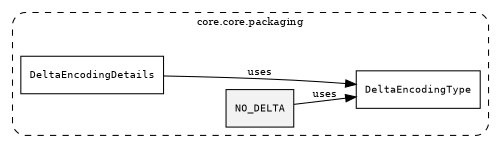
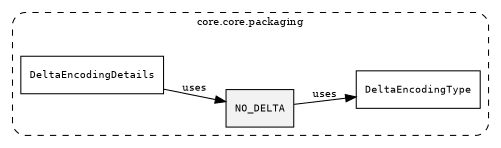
(255, 79) -> (190, 94)
